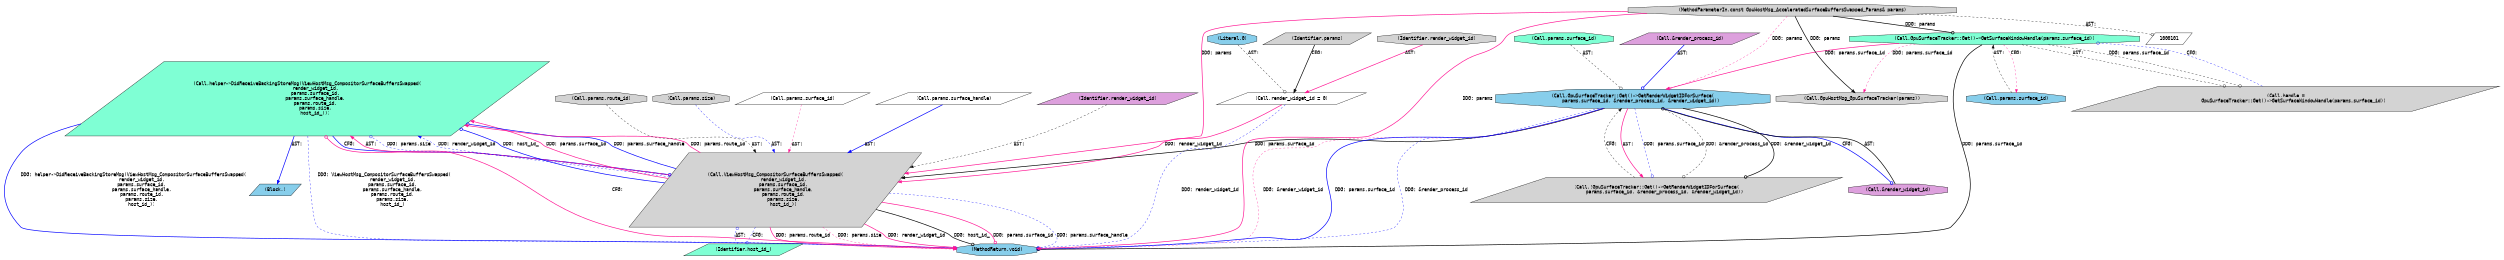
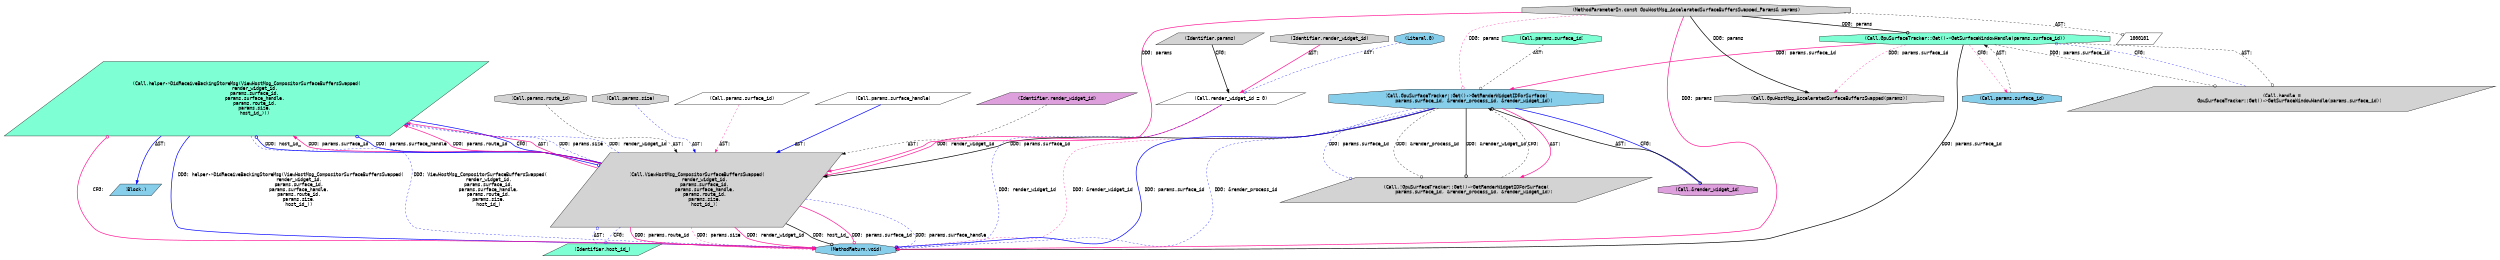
(1690, 39) -> none
(1261, 68) -> (1322, 63)
(1862, 99) -> (1829, 99)
